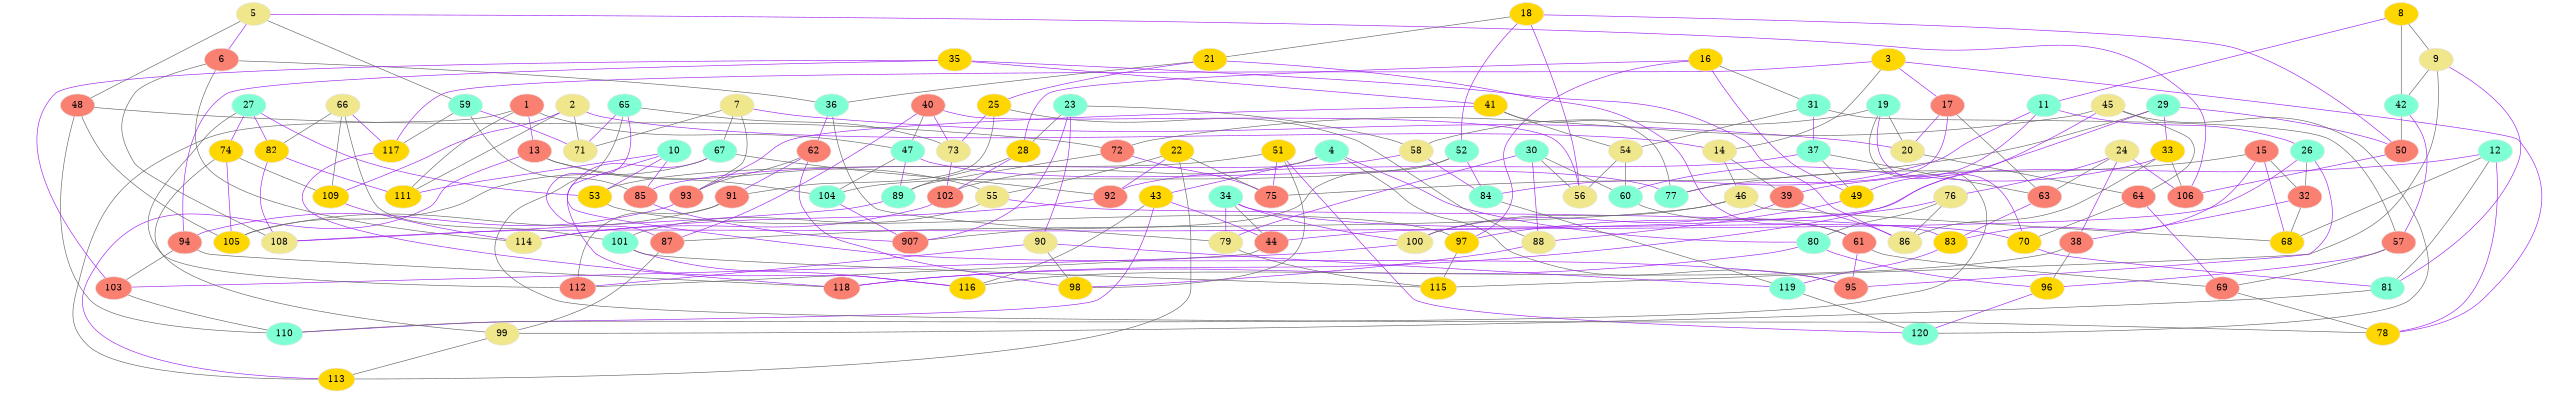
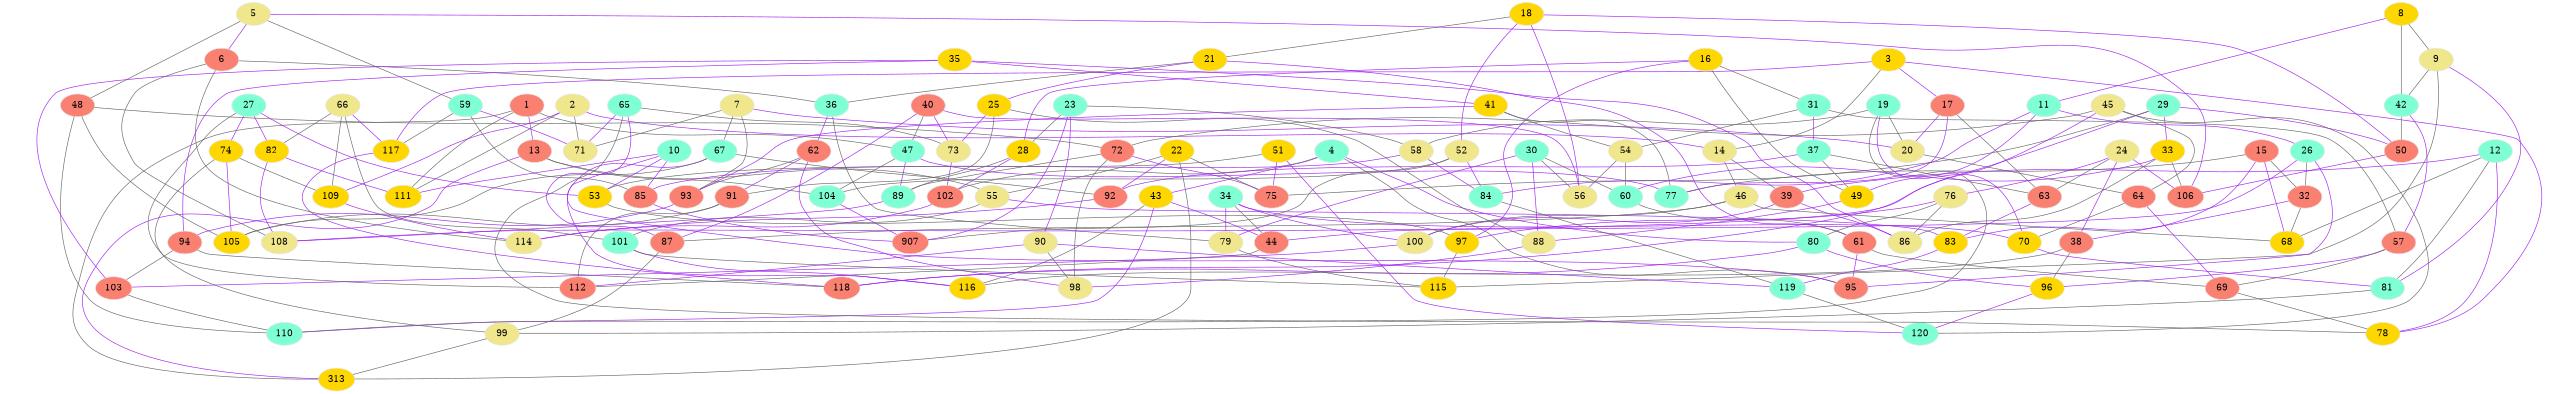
(1774, 148) -> (1774, 148)
(1462, 151) -> (1462, 151)
(1298, 248) -> (1079, 214)
(1075, 288) -> (1075, 288)
(337, 380) -> (337, 380)
